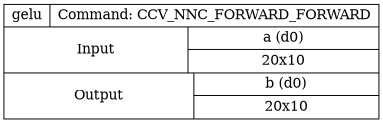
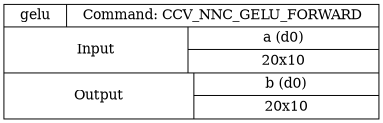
(214, 15) -> (223, 15)
